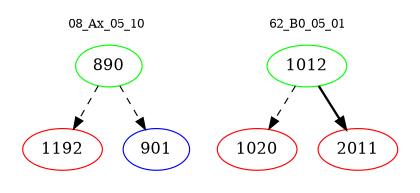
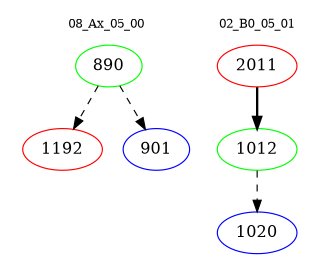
(107, 25) -> (107, 25)
(308, 25) -> (257, 25)
(329, 102) -> (257, 102)
(257, 149) -> (257, 233)
